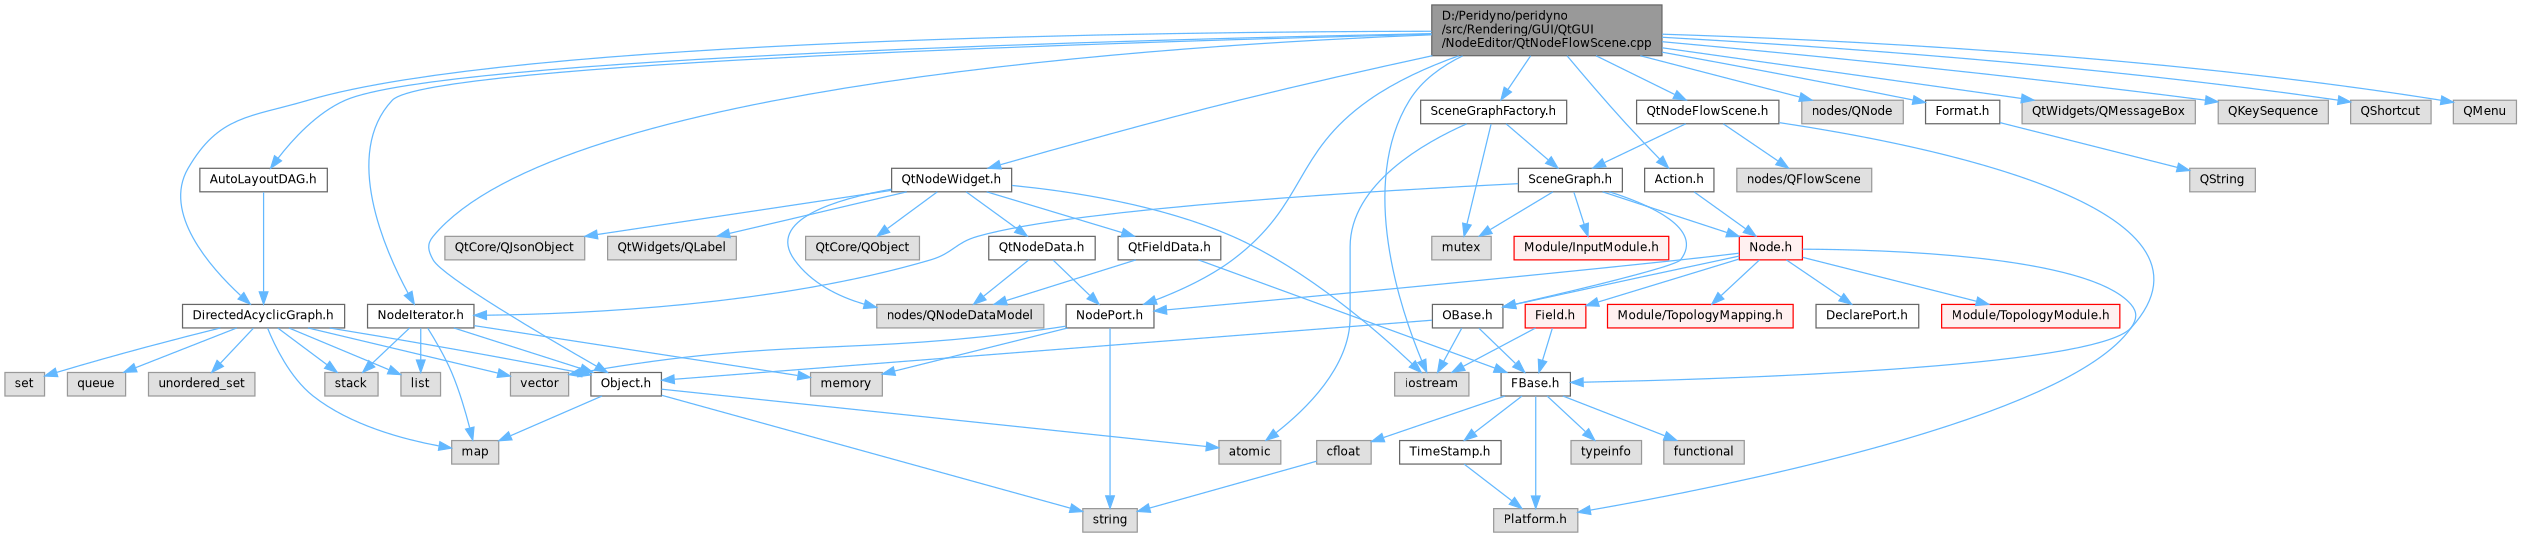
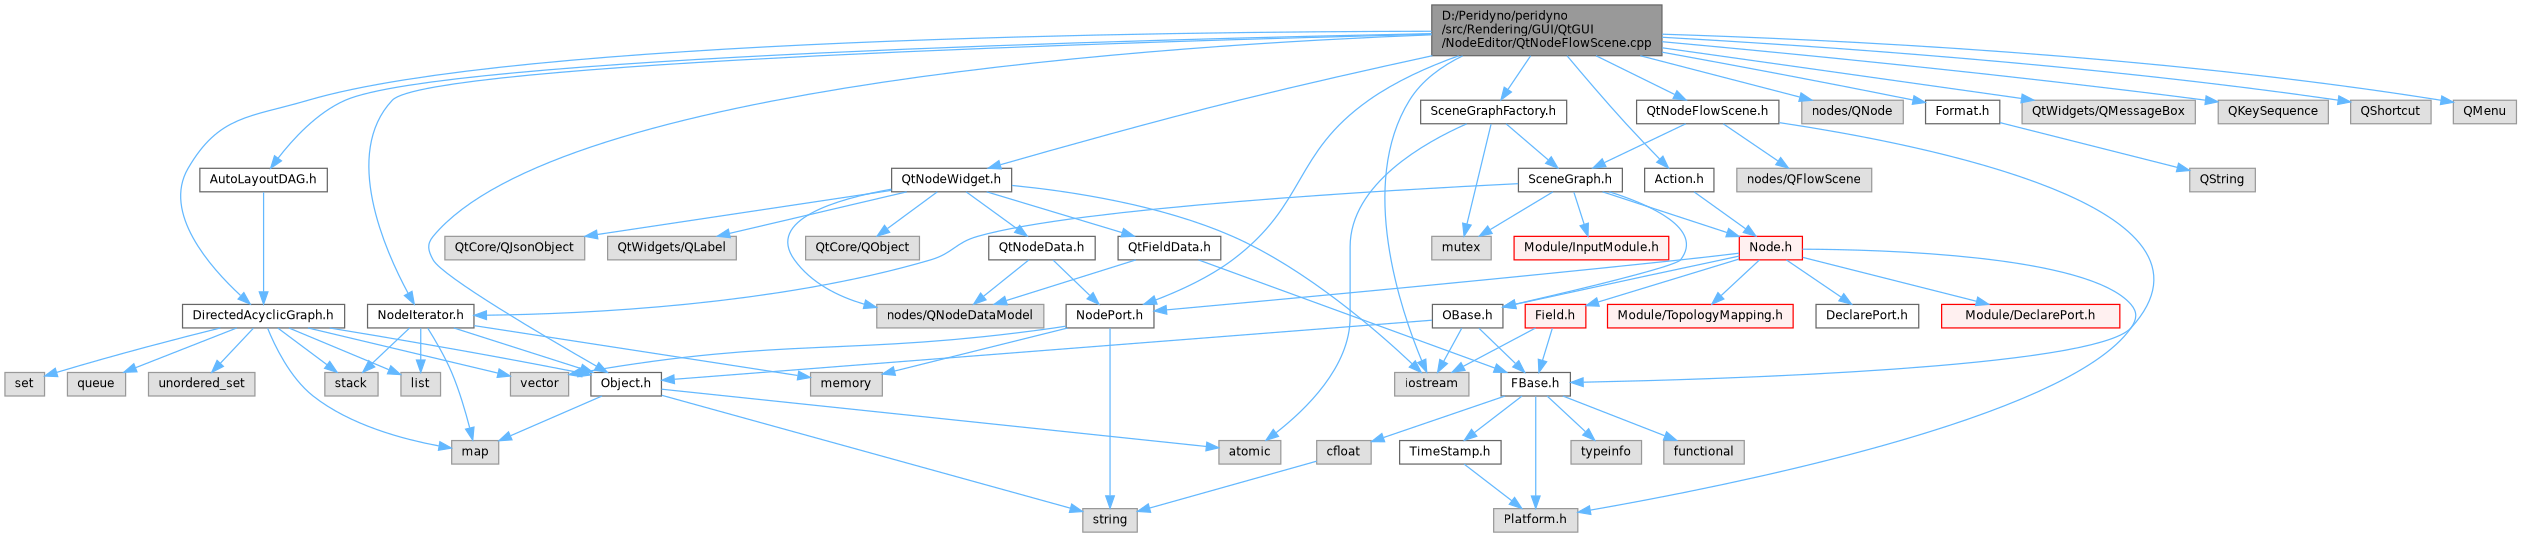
(2031, 316) -> (2031, 316)
